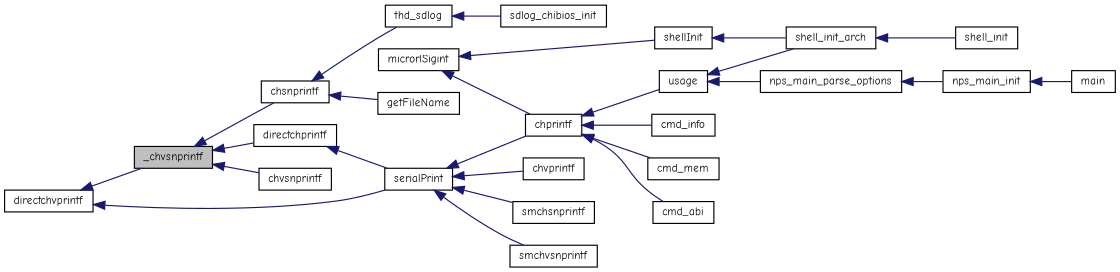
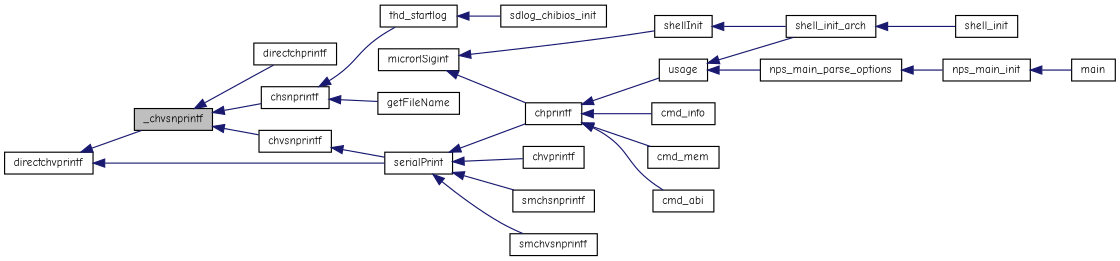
(419, 16) -> (419, 16)
(363, 159) -> (364, 153)
